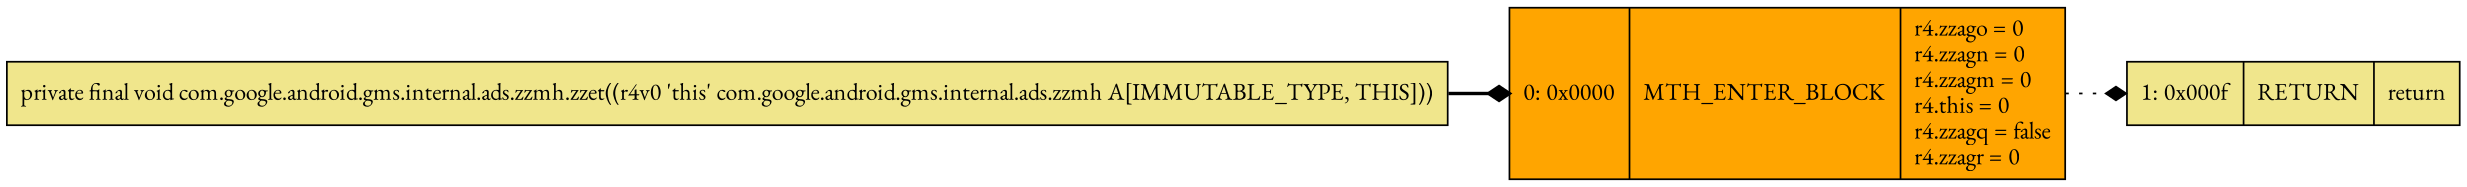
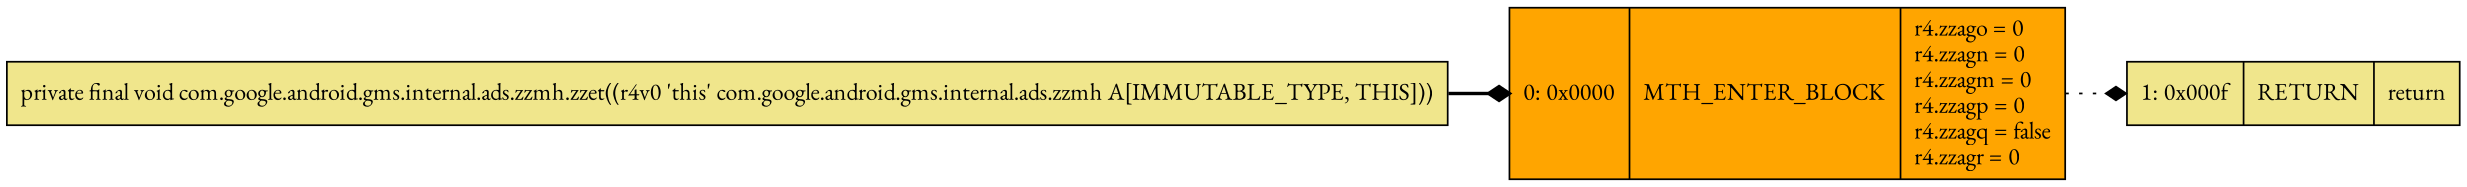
(1962, 105) -> (1970, 105)
